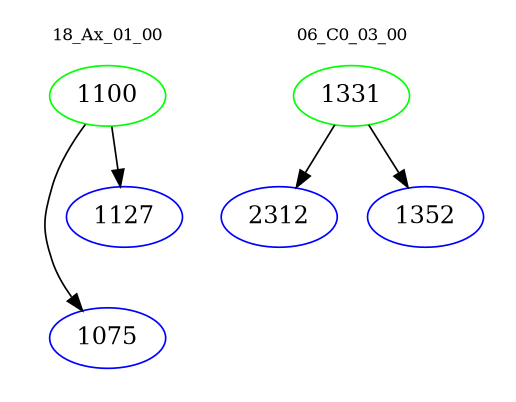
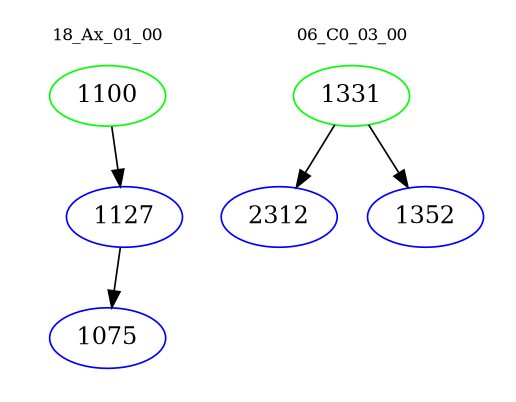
(47, 209) -> (117, 269)
